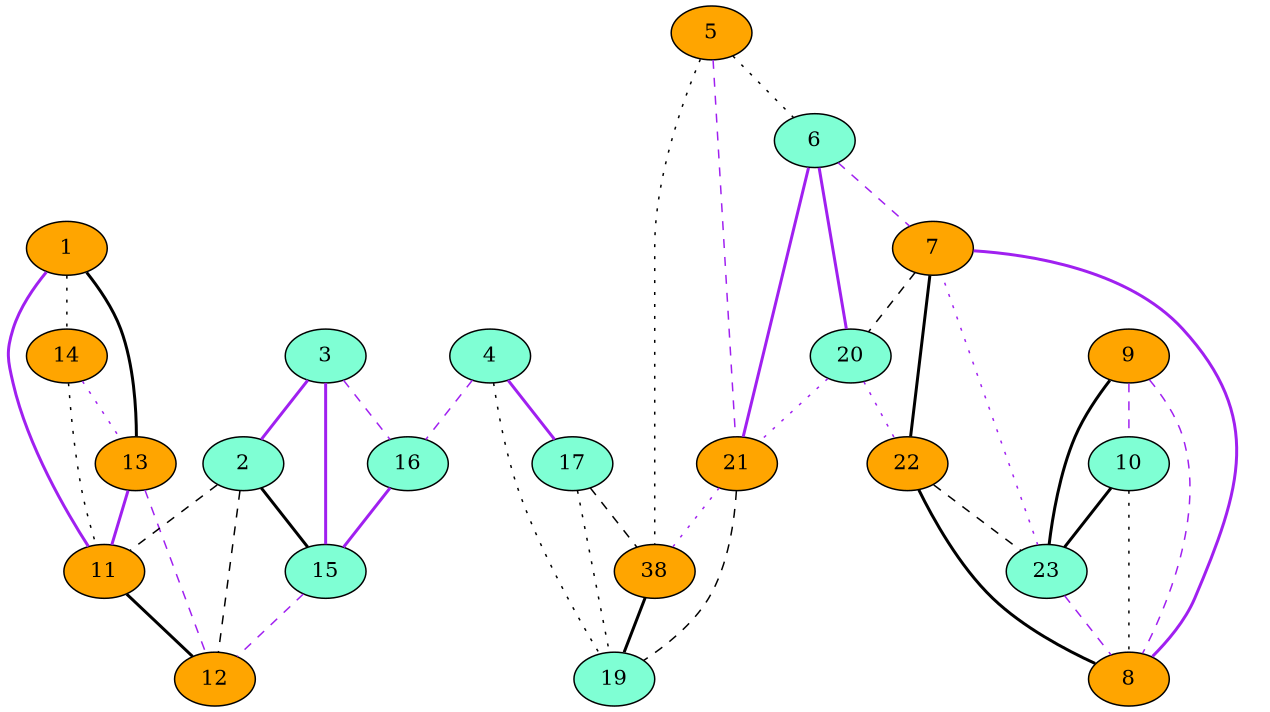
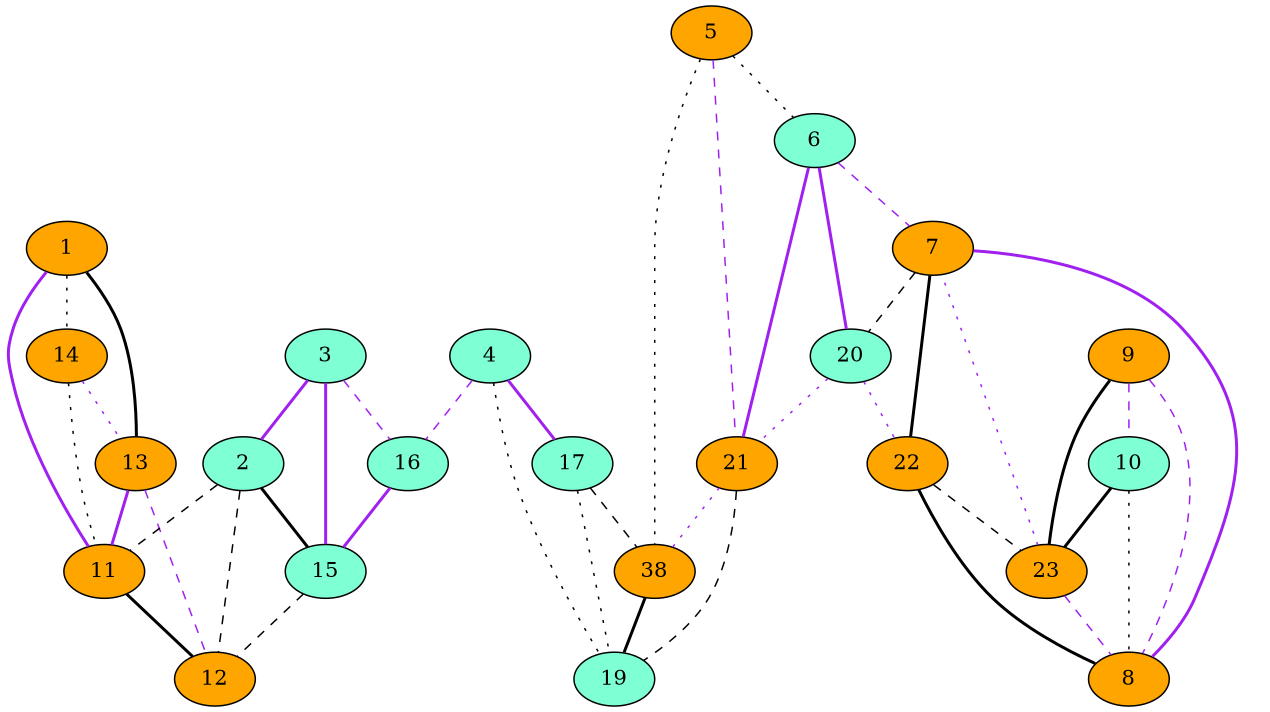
(1047, 571) -> (1047, 571)
(270, 625) -> (270, 625)
